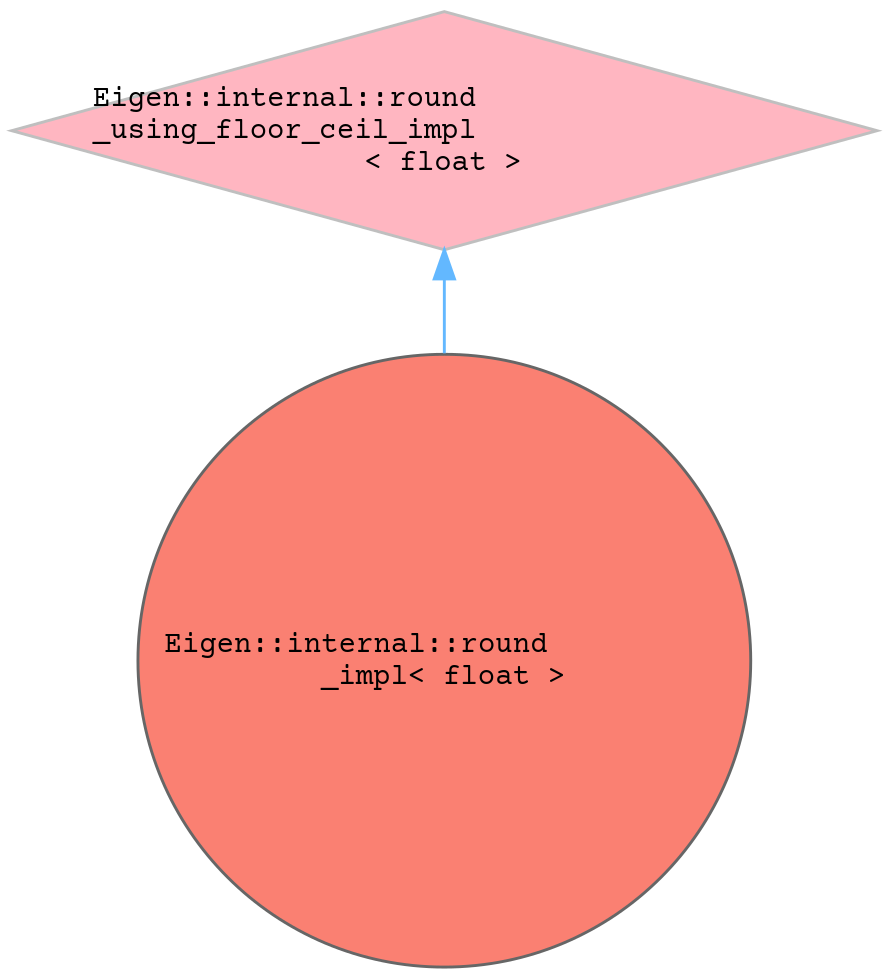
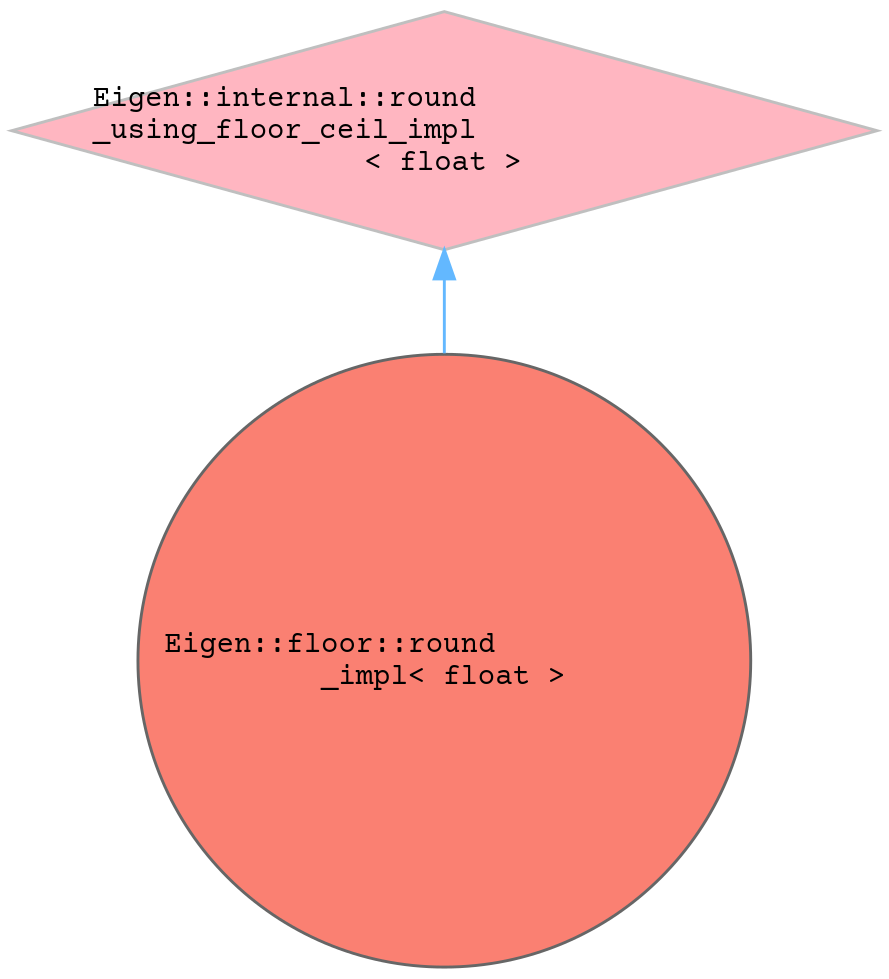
(444, 661) -> (444, 661)
